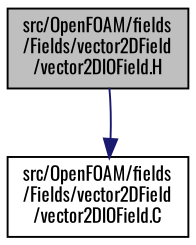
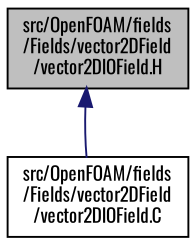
(111, 113) -> (85, 132)
